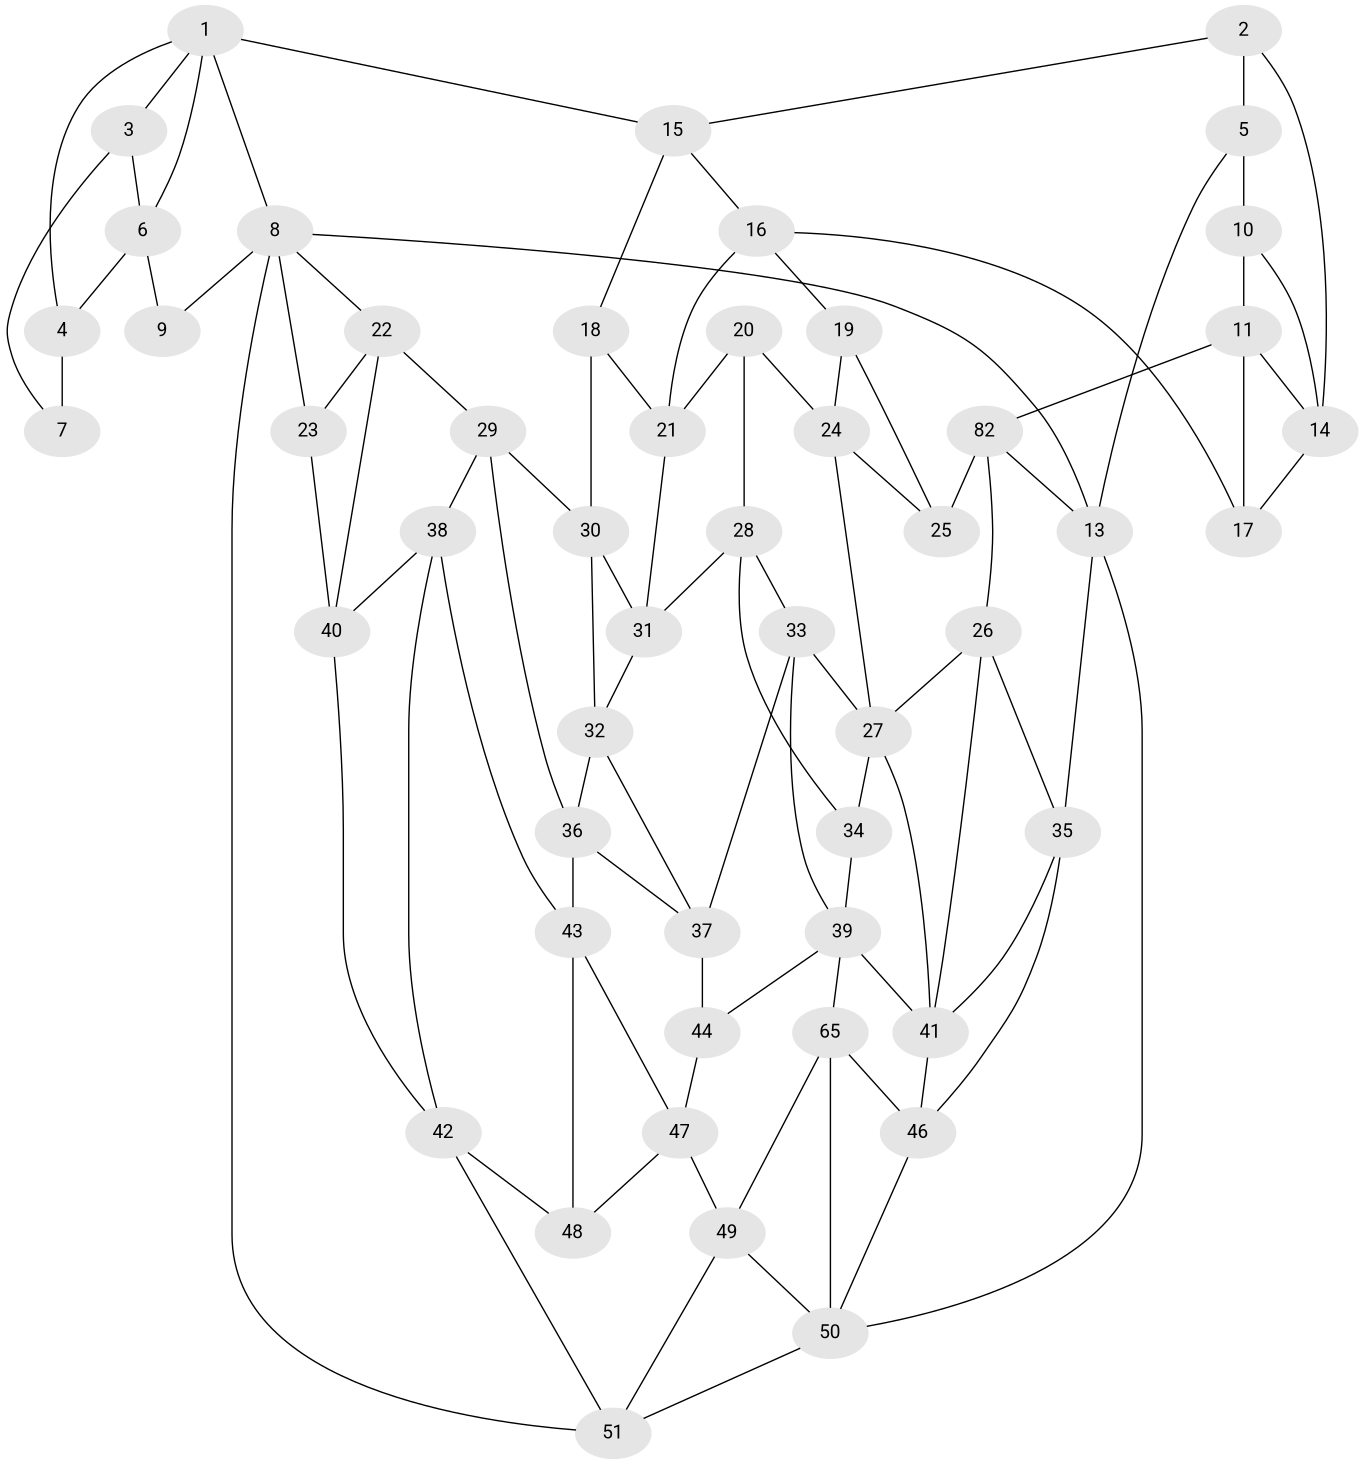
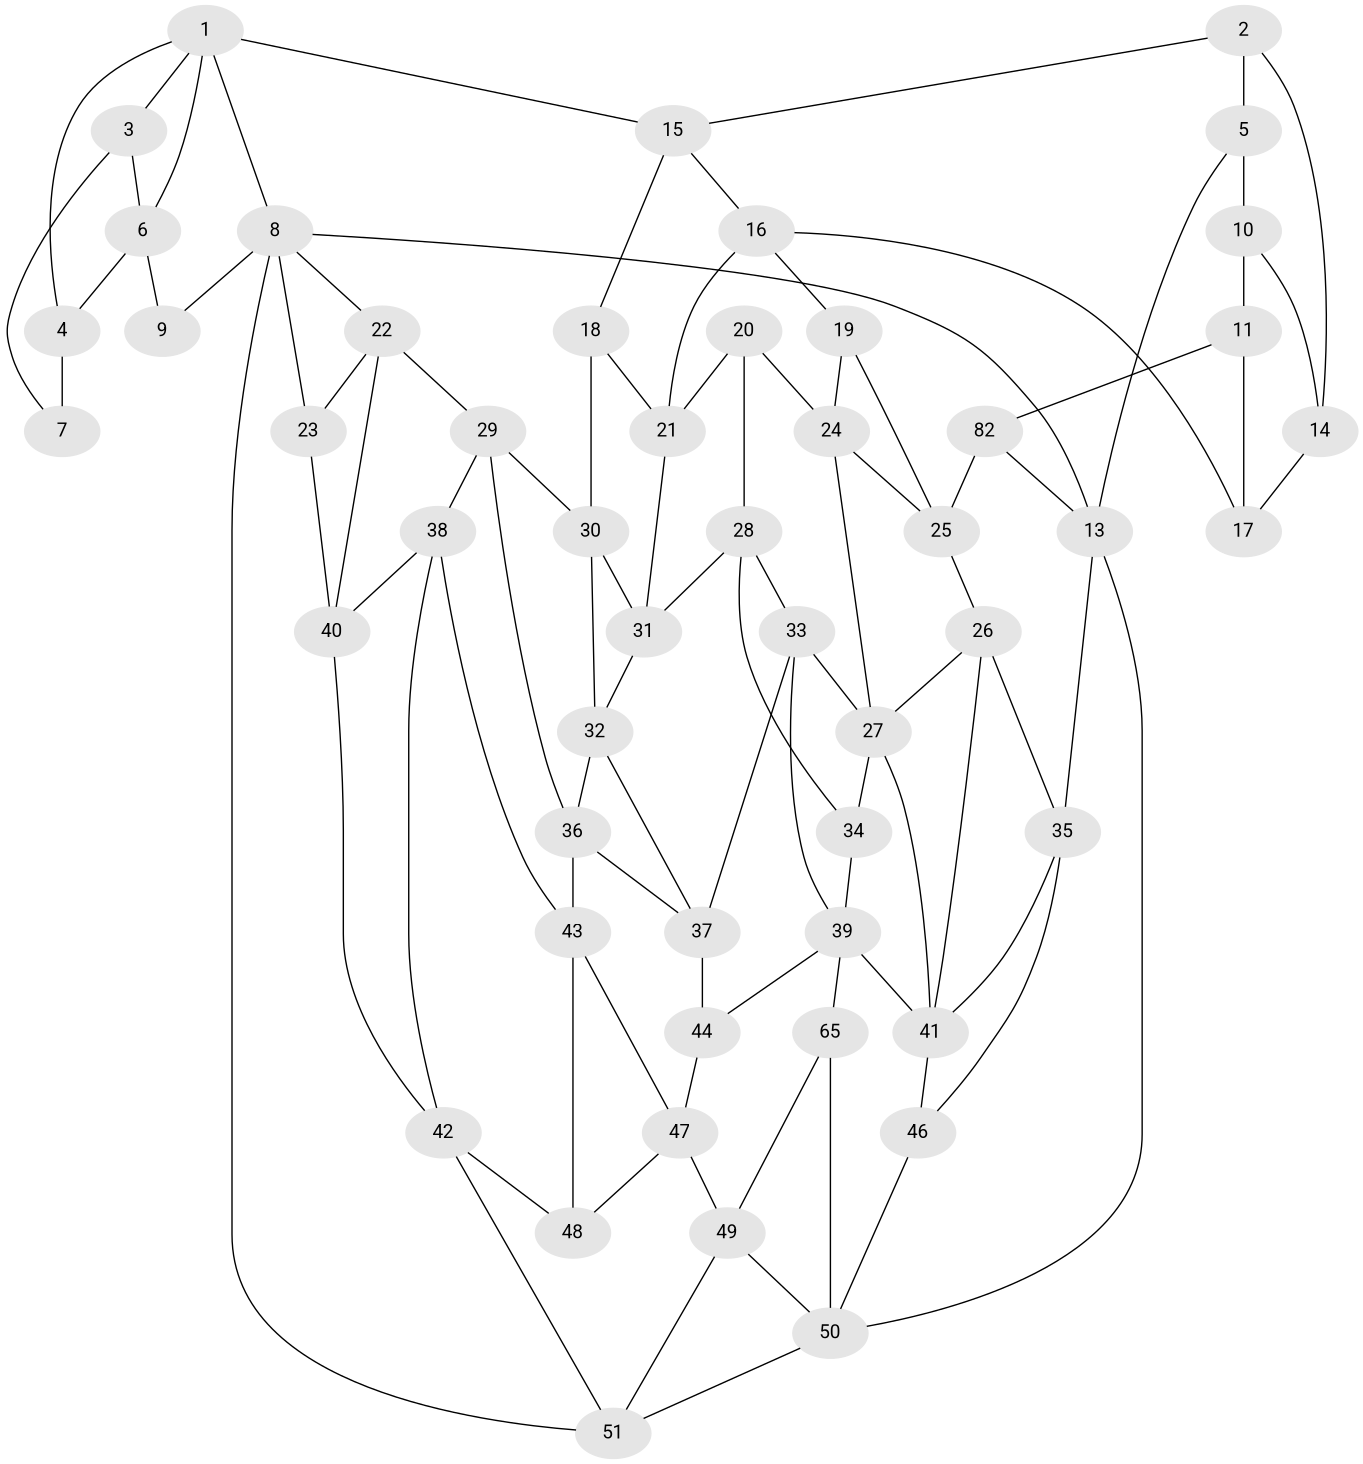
(1282, 381) -> none
(993, 532) -> (963, 582)
(874, 1083) -> none
